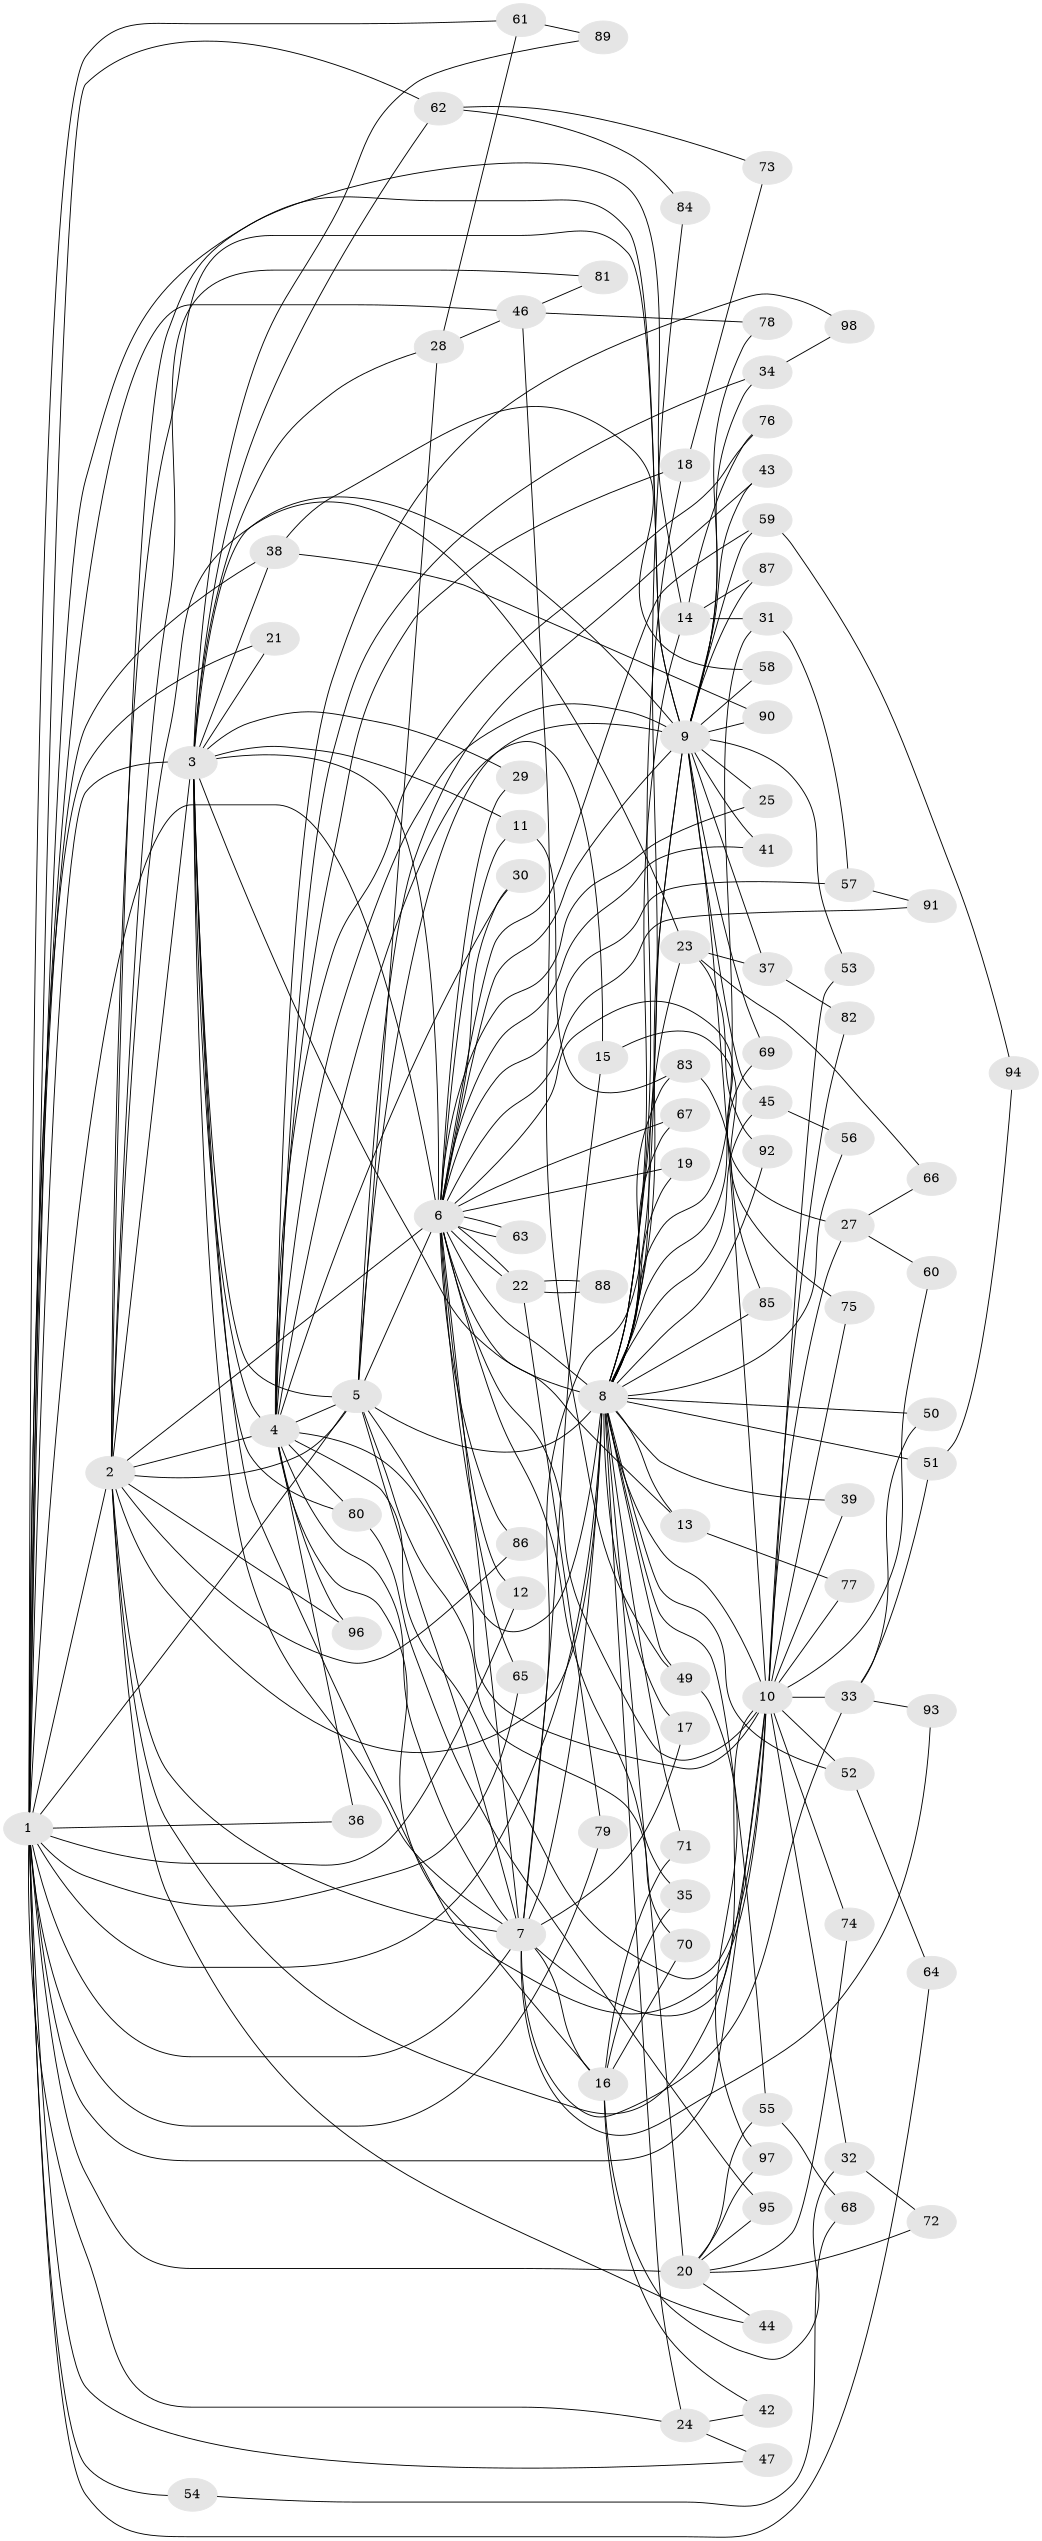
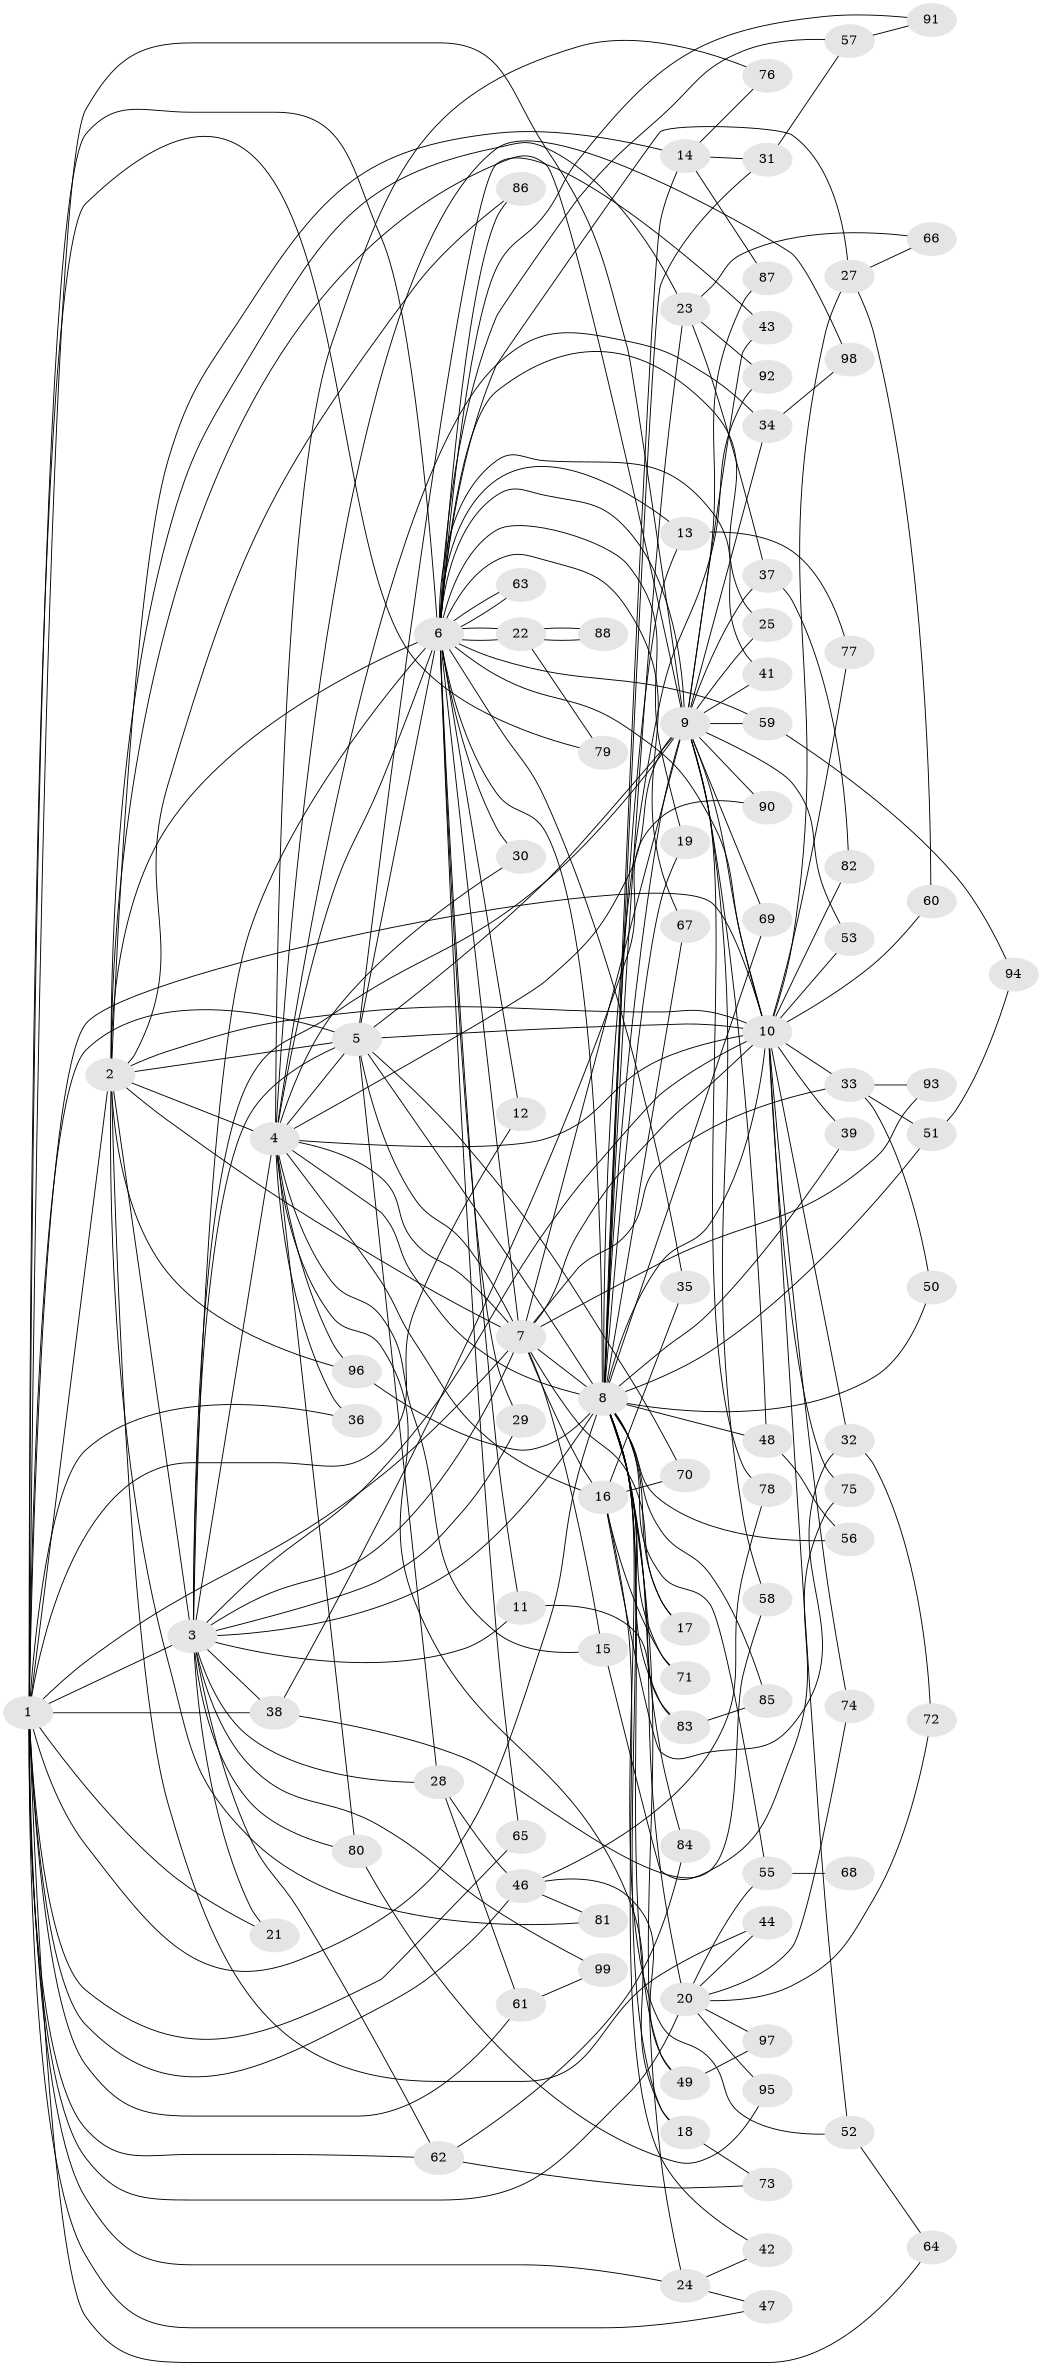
(603, 37) -> (603, 1970)
none -> (337, 880)
(767, 1102) -> (767, 1441)
(383, 1748) -> (475, 1439)
(193, 2495) -> none
